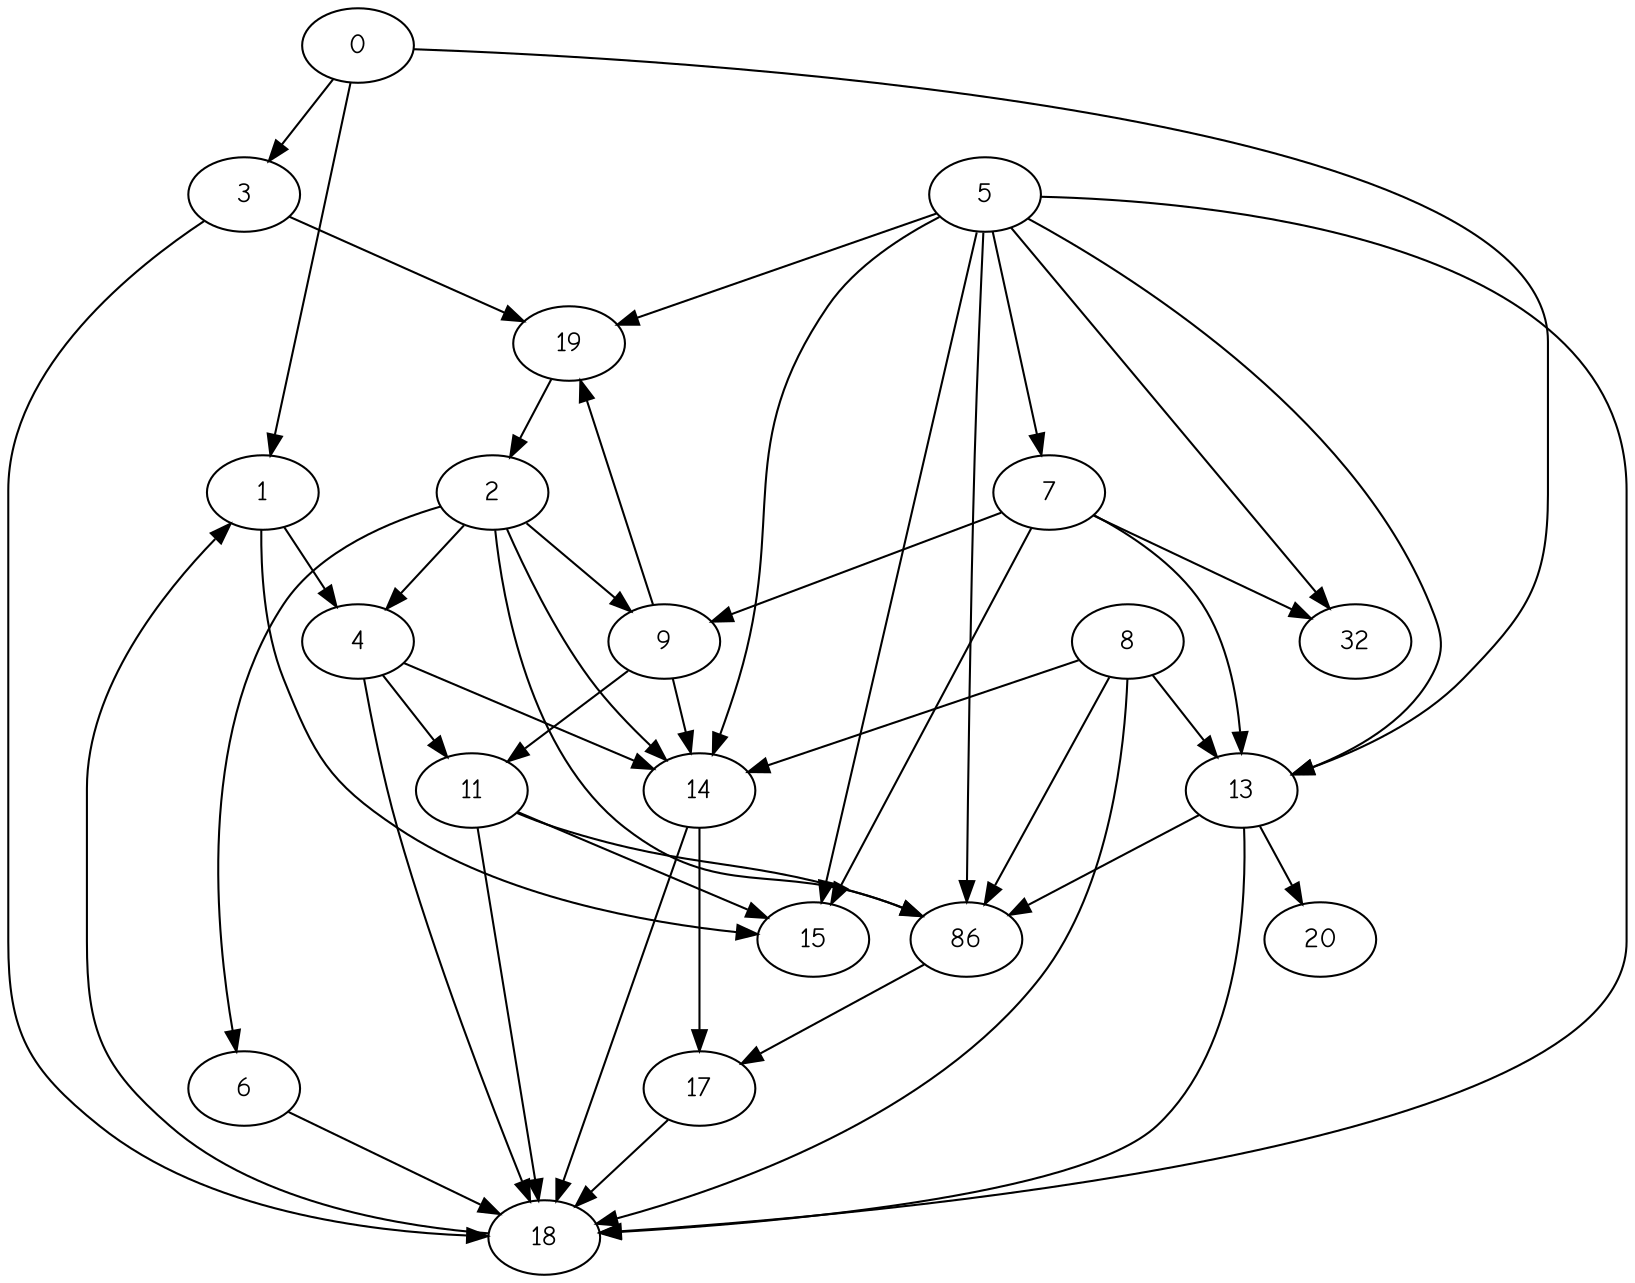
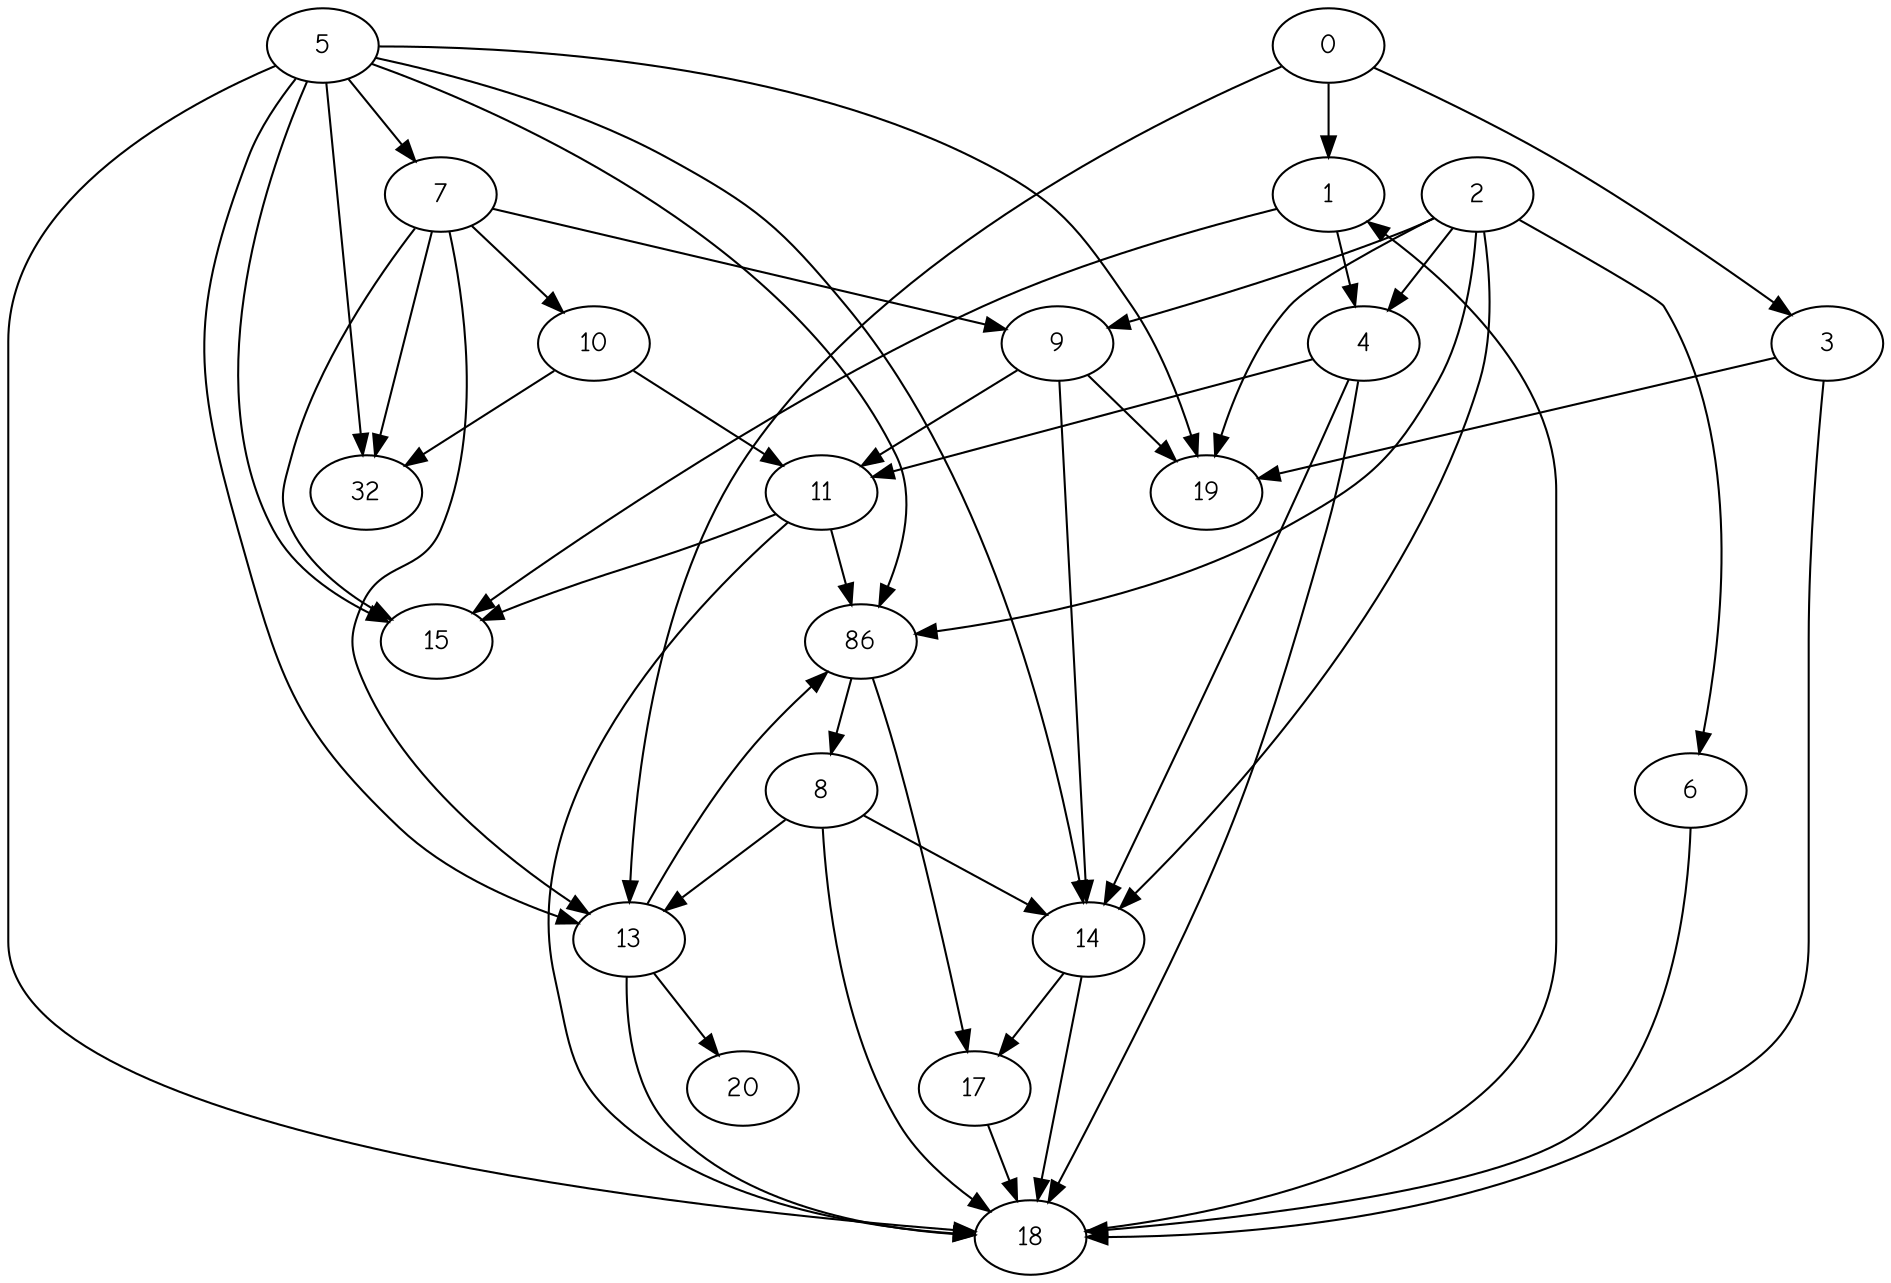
none -> (594, 344)
(536, 409) -> (1297, 299)
(1052, 781) -> (844, 706)
